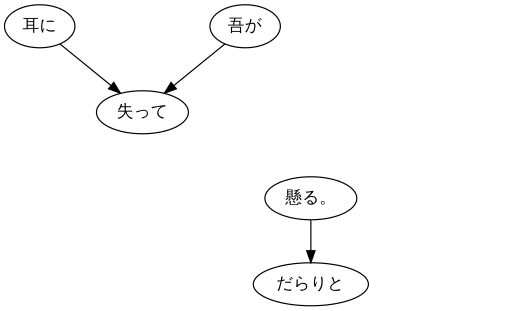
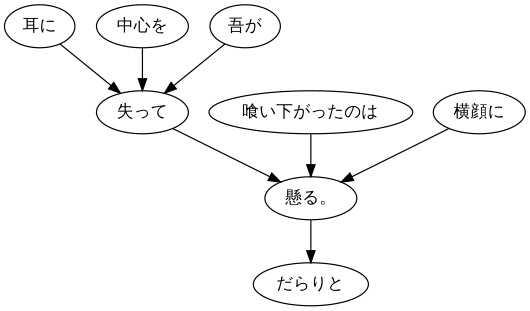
none -> (142, 26)
none -> (311, 112)
none -> (479, 112)
none -> (221, 153)
